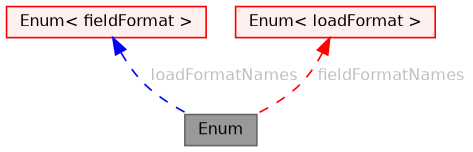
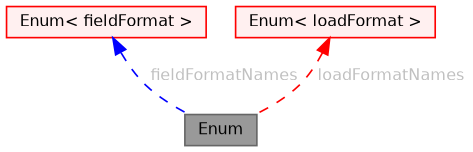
(223, 76) -> (223, 76)
(389, 76) -> (389, 76)
